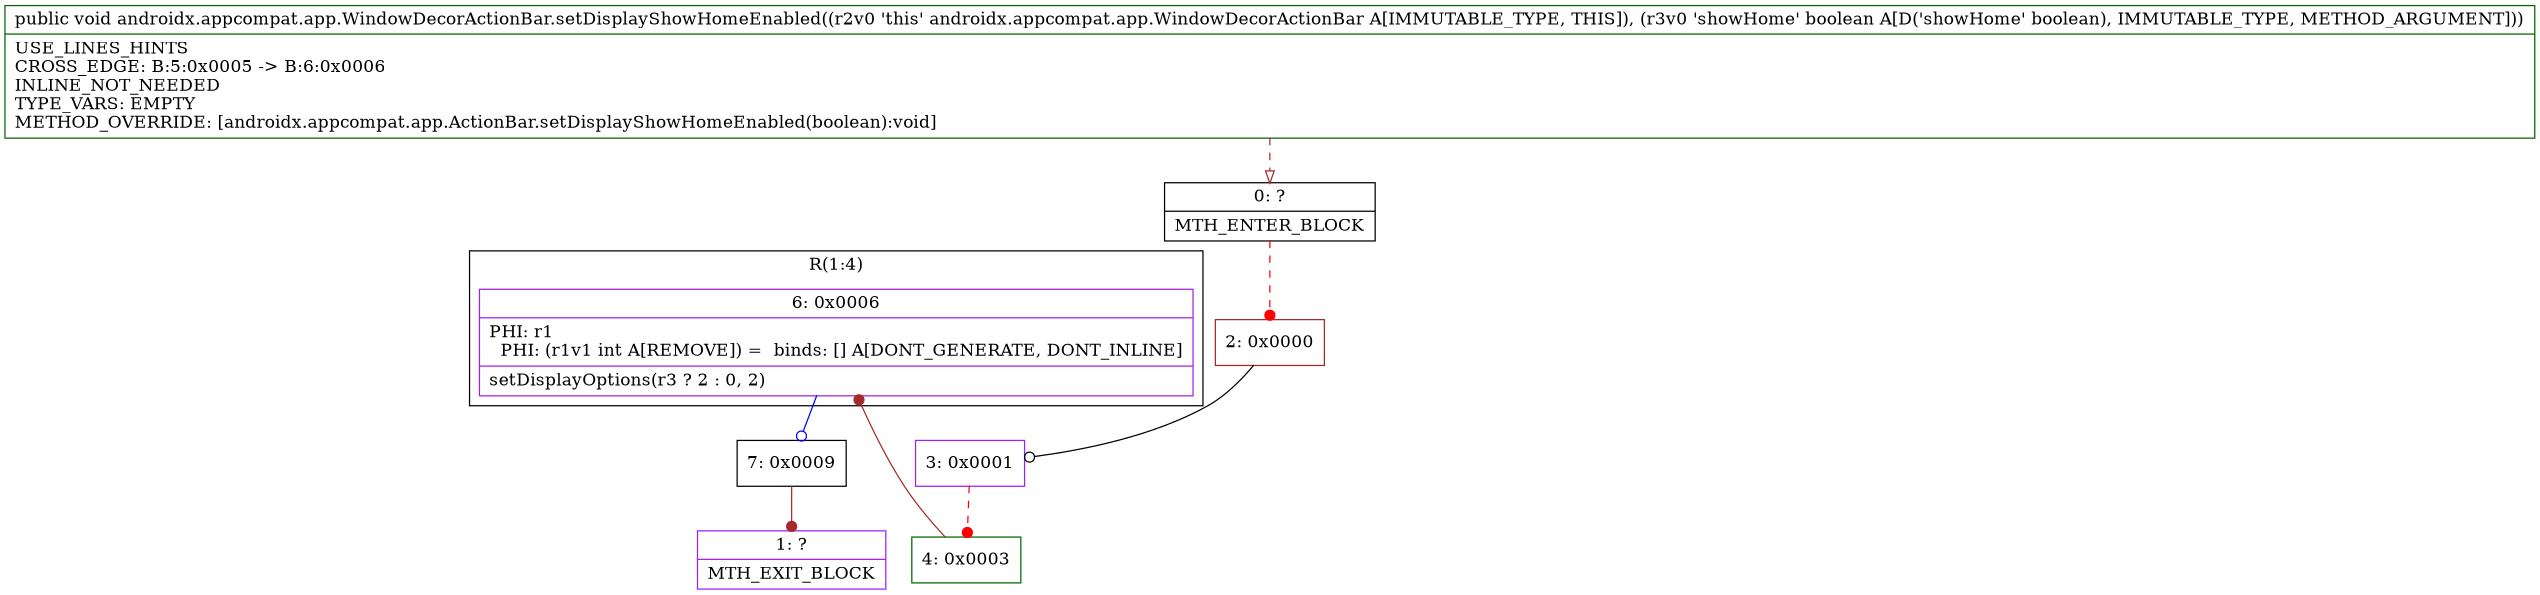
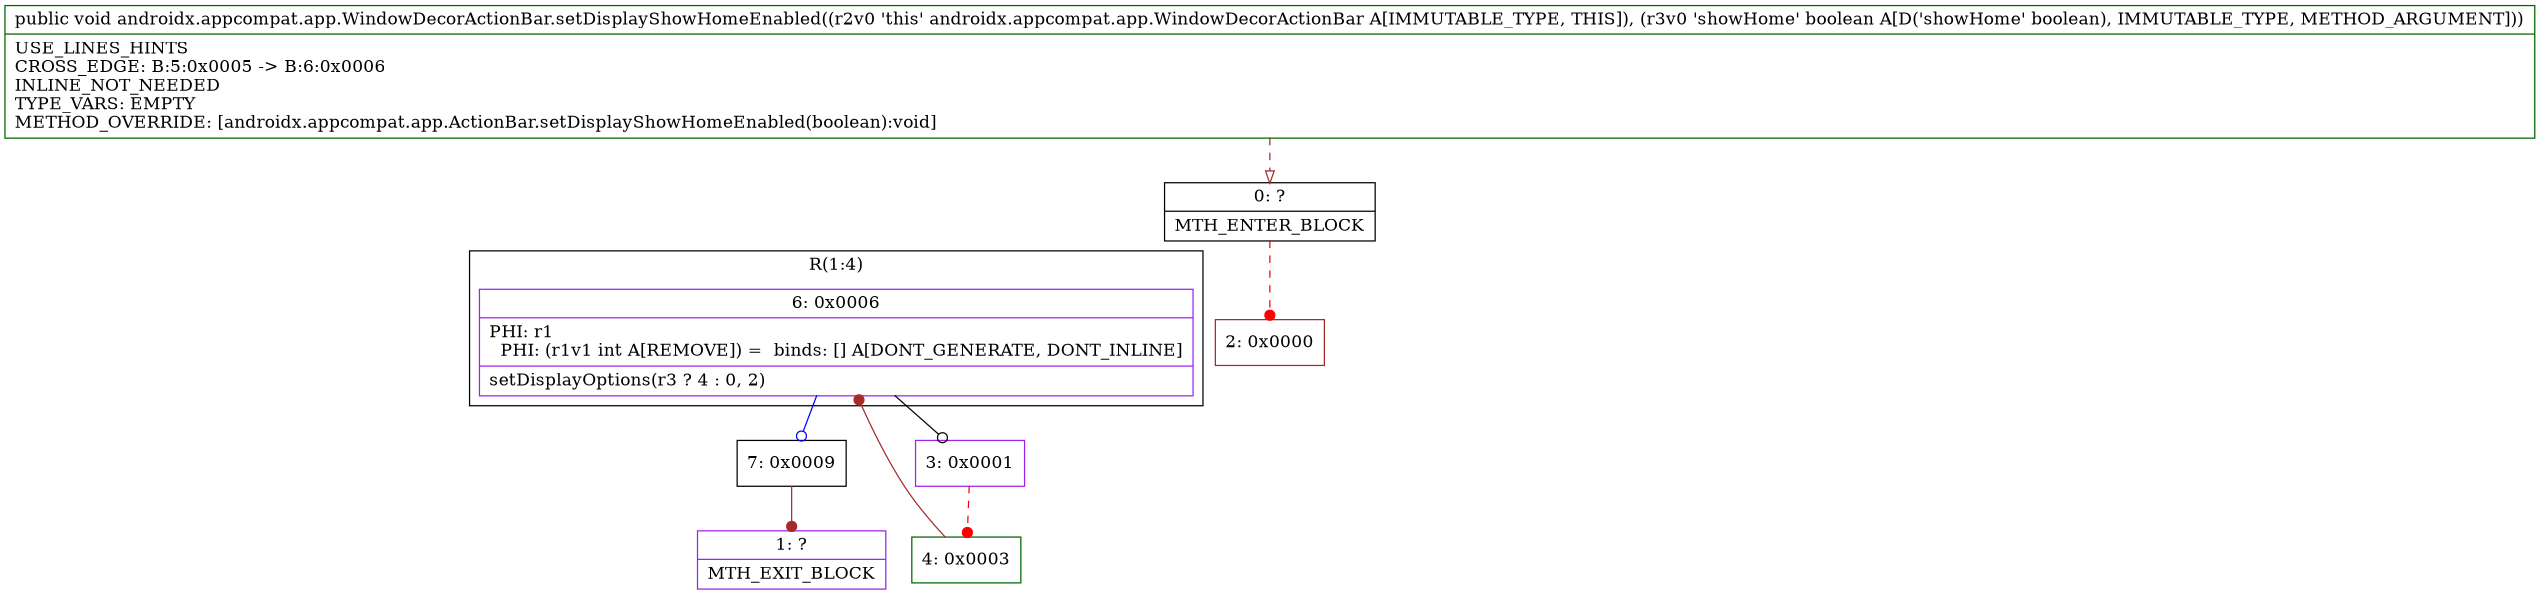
(627, 380) -> (627, 380)
(1153, 430) -> (917, 415)
